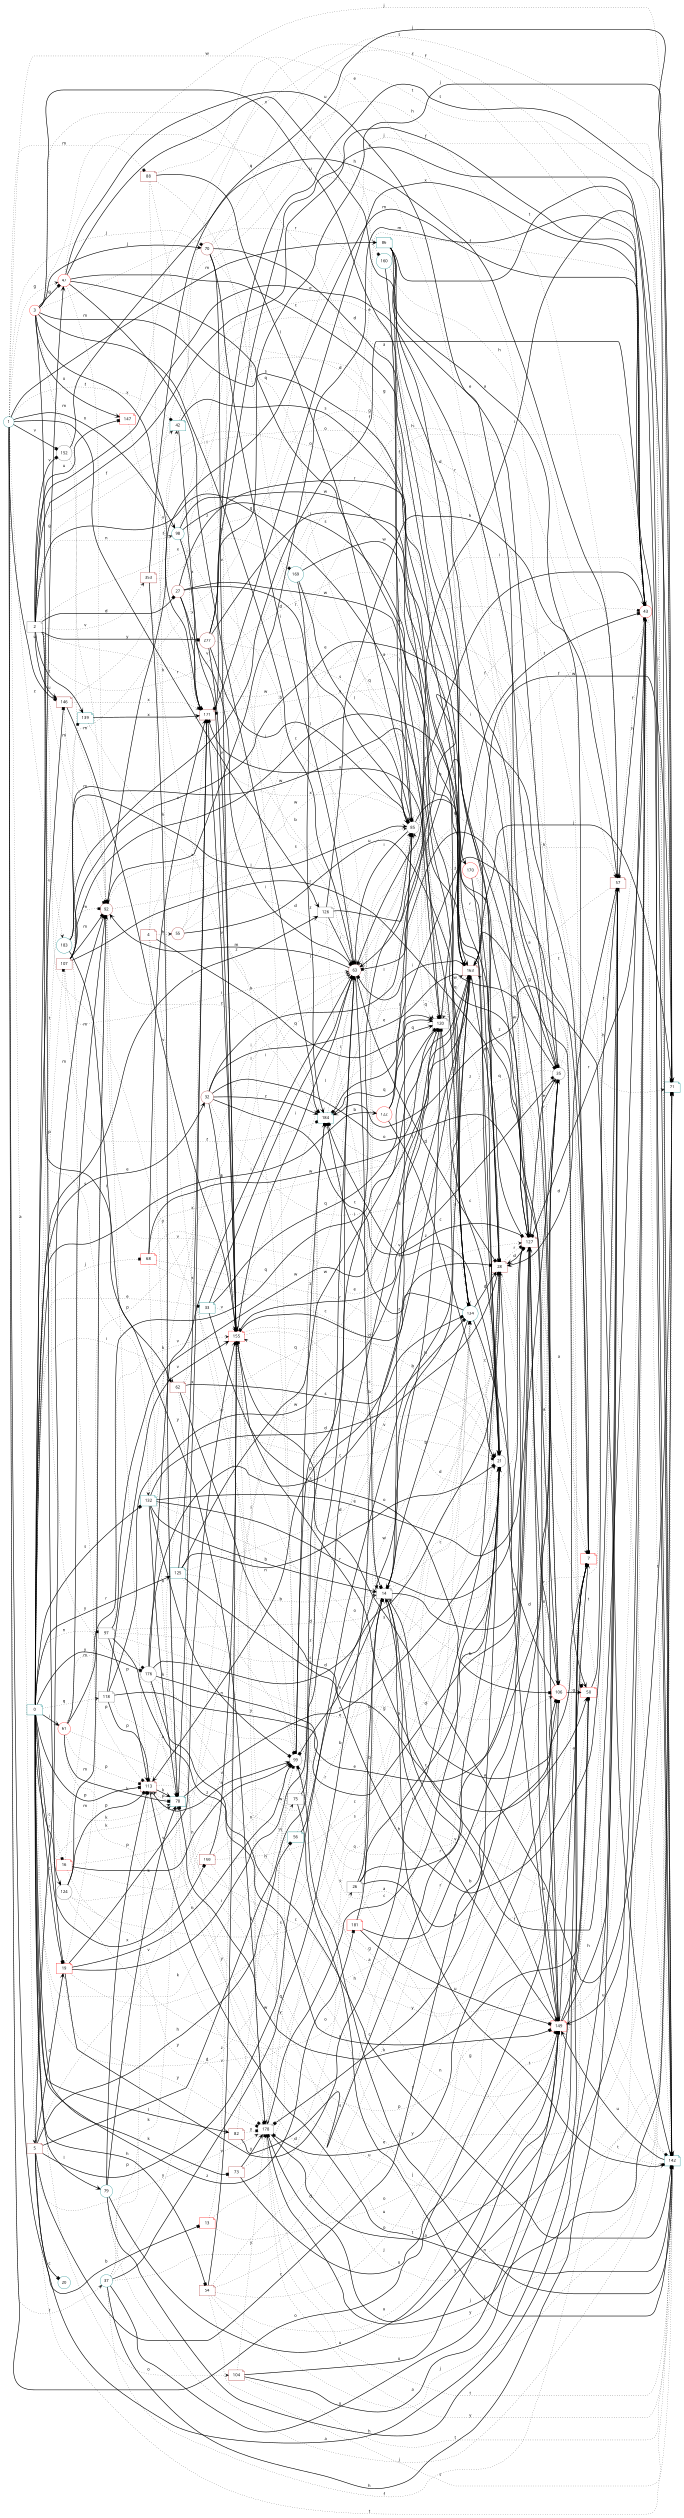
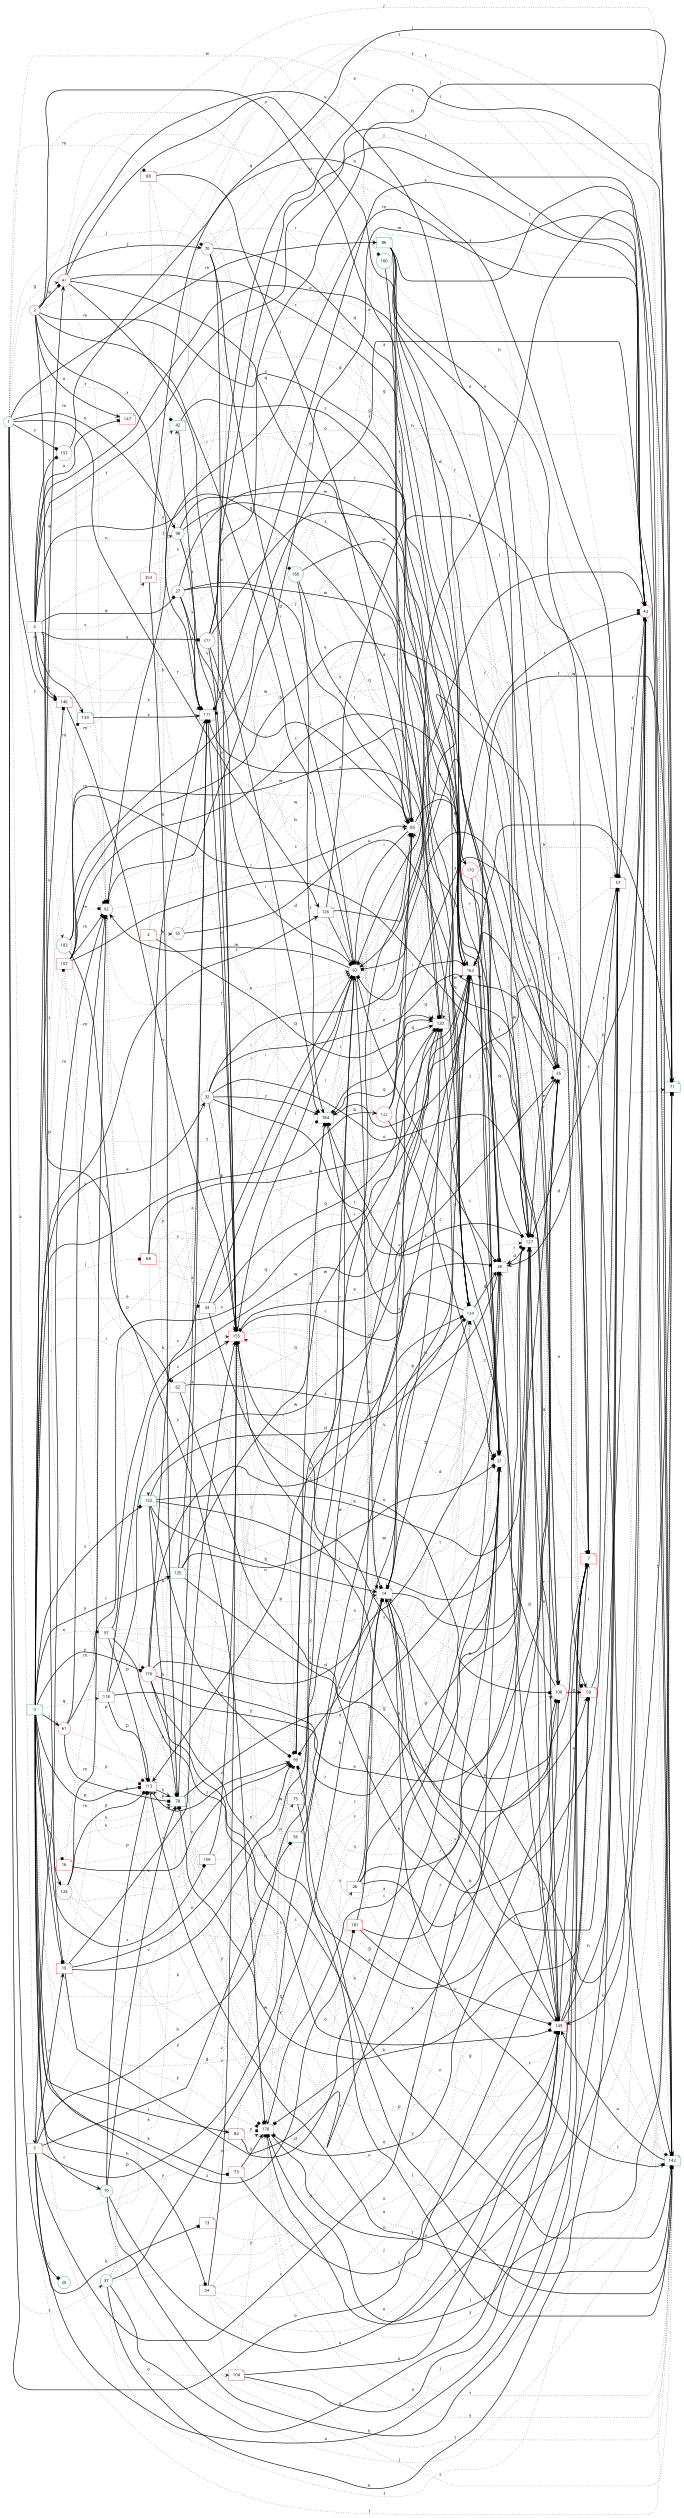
(149, 1674) -> (149, 1674)
(459, 1980) -> (459, 1980)
